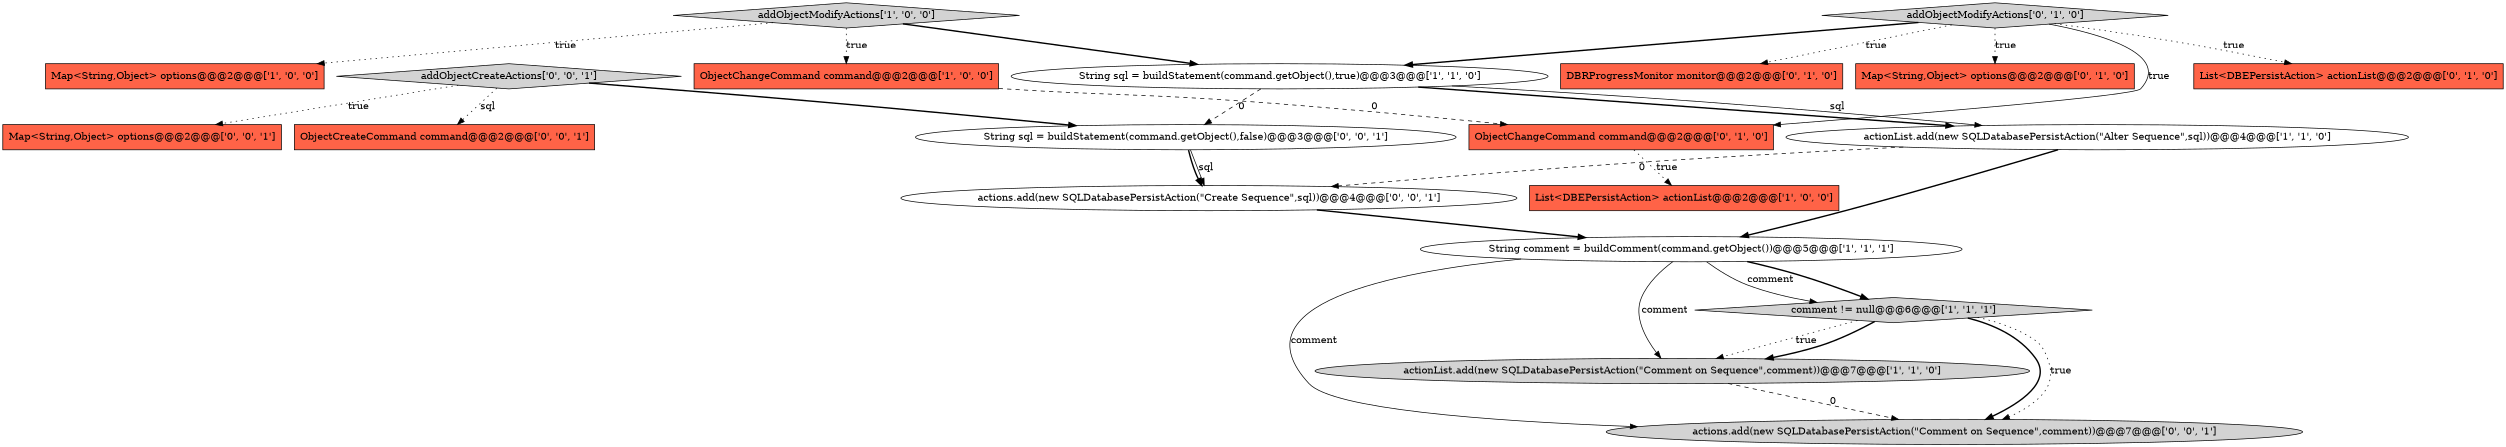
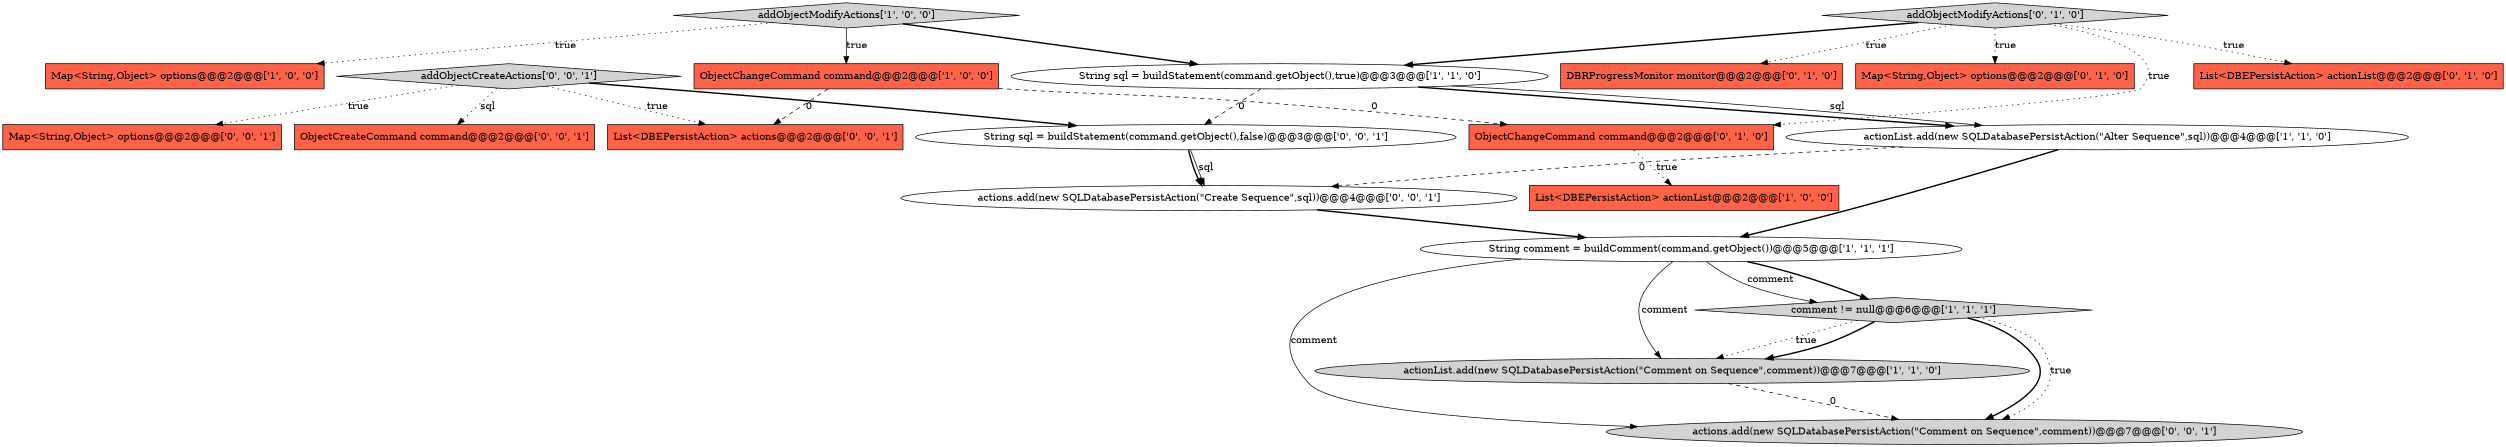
(846, 42) -> (846, 42)
(2028, 103) -> (2028, 103)
none -> (755, 137)
